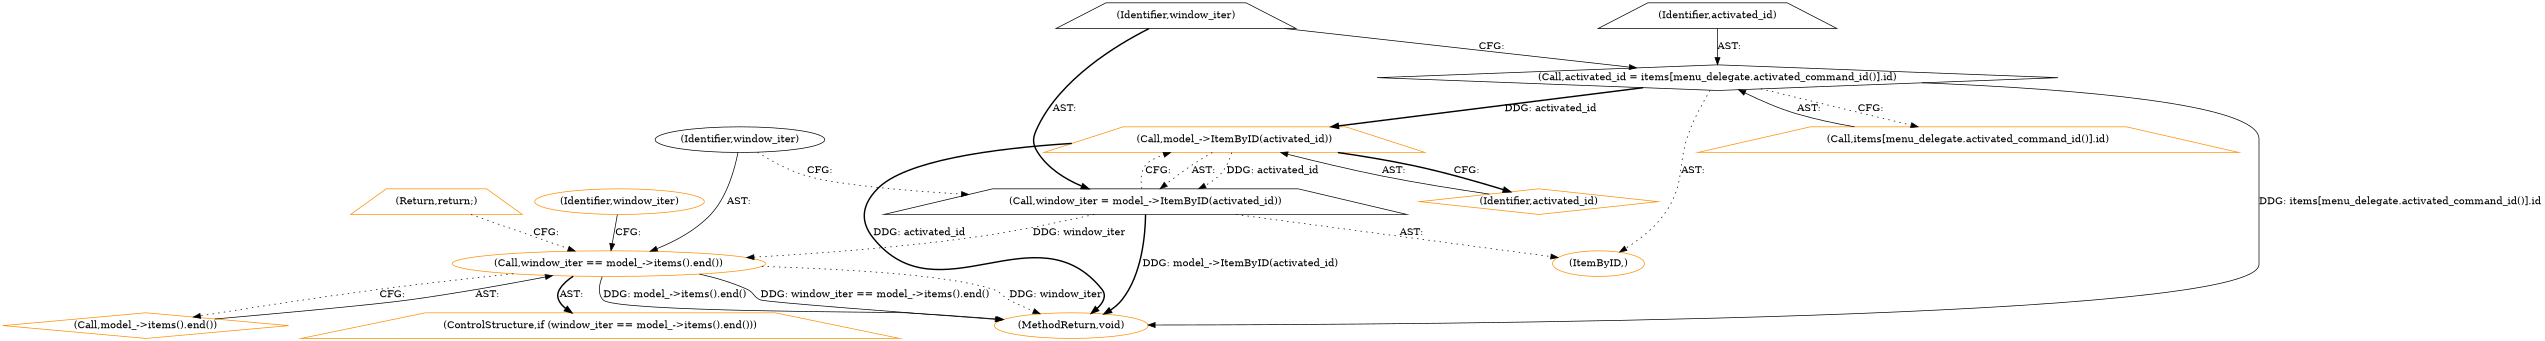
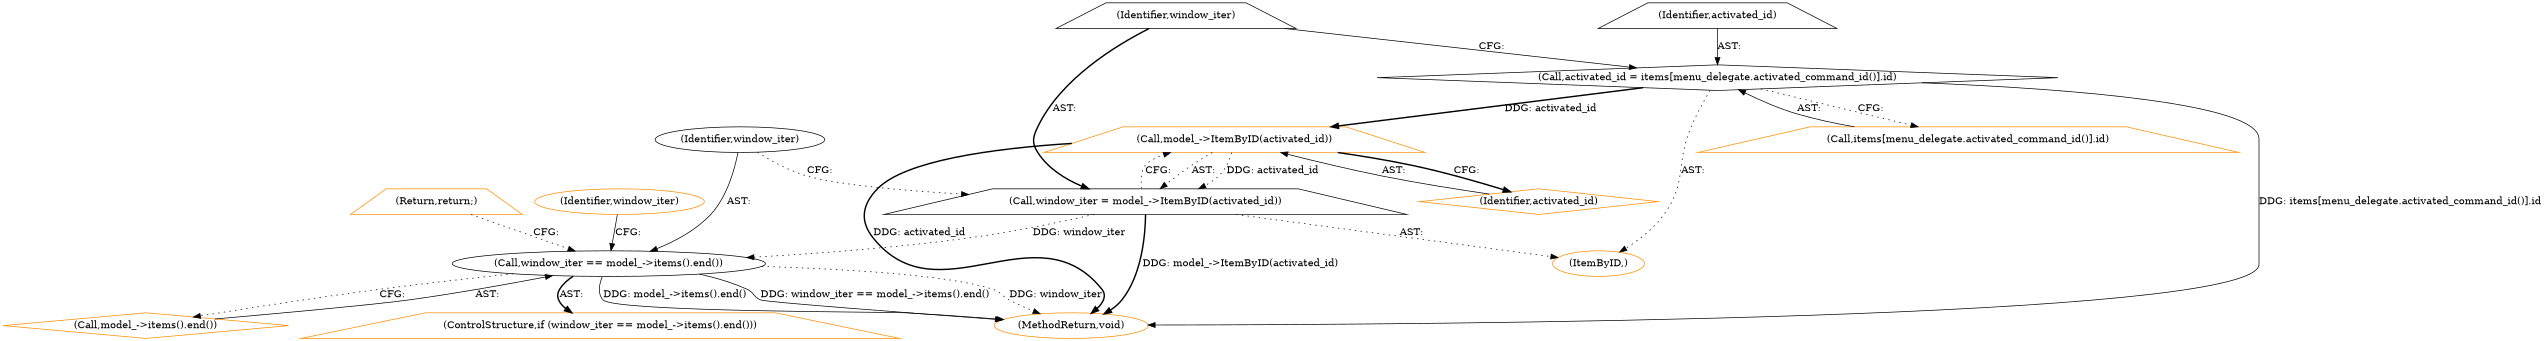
(609, 264) -> (609, 264)
